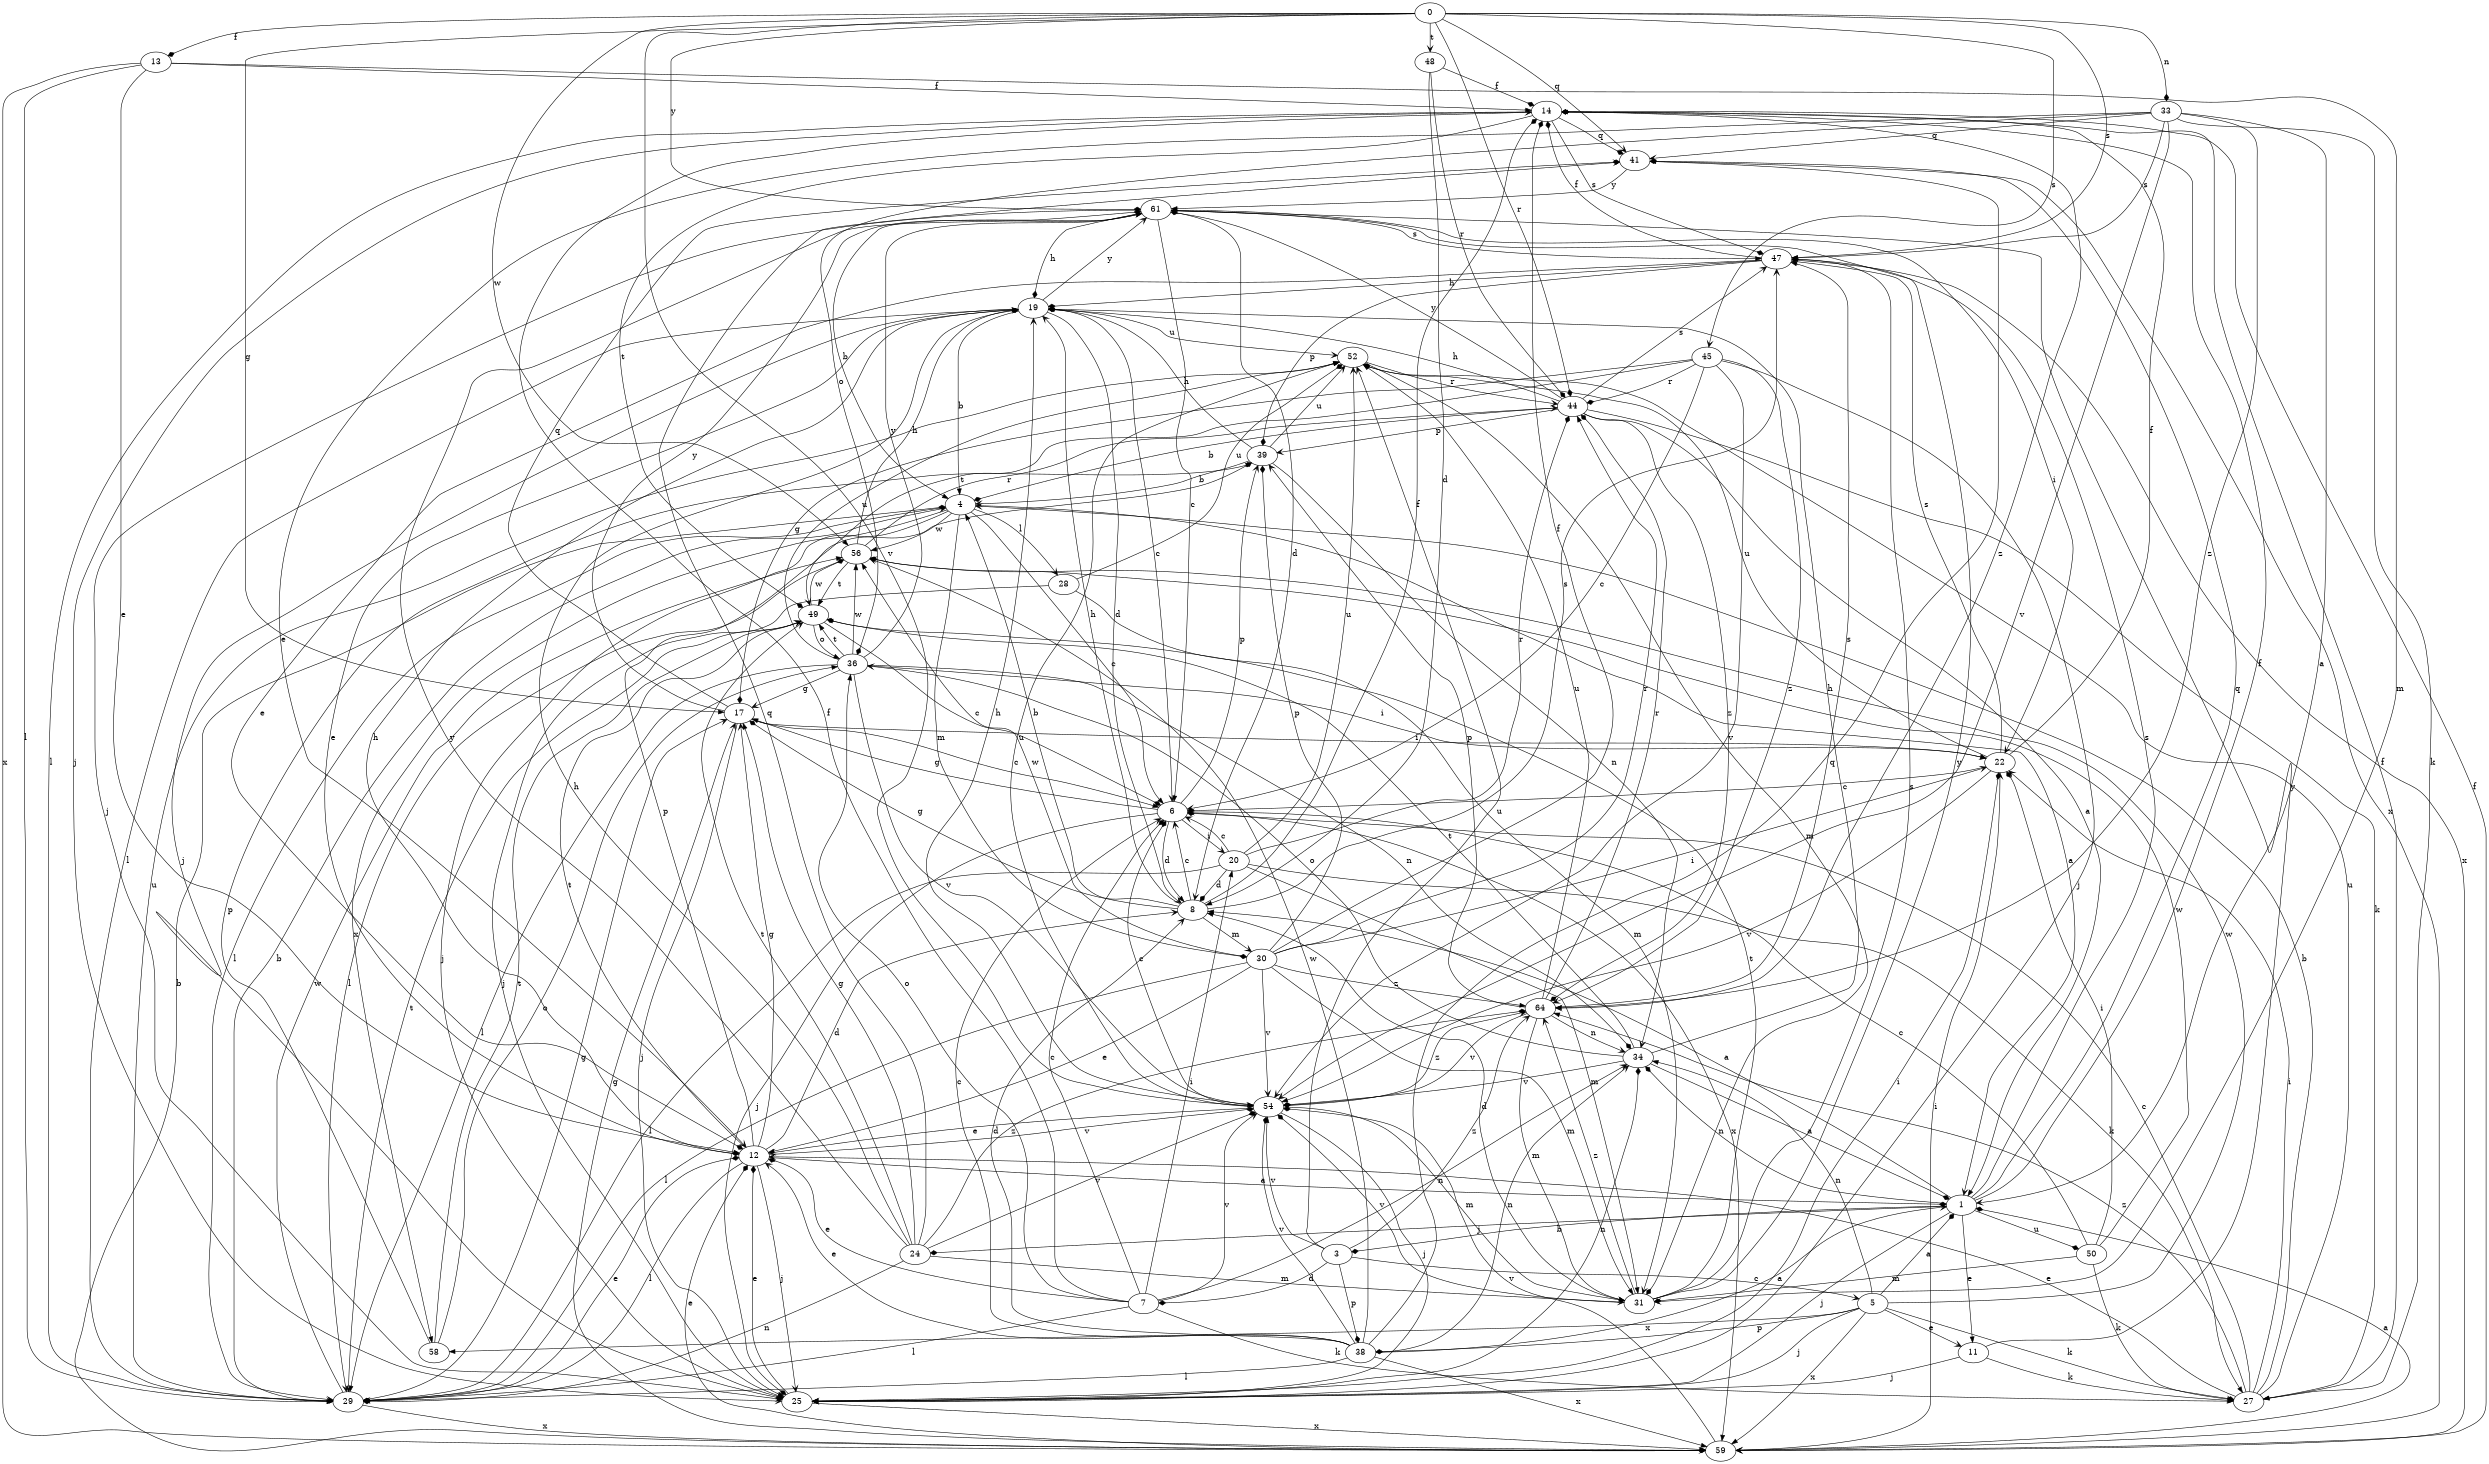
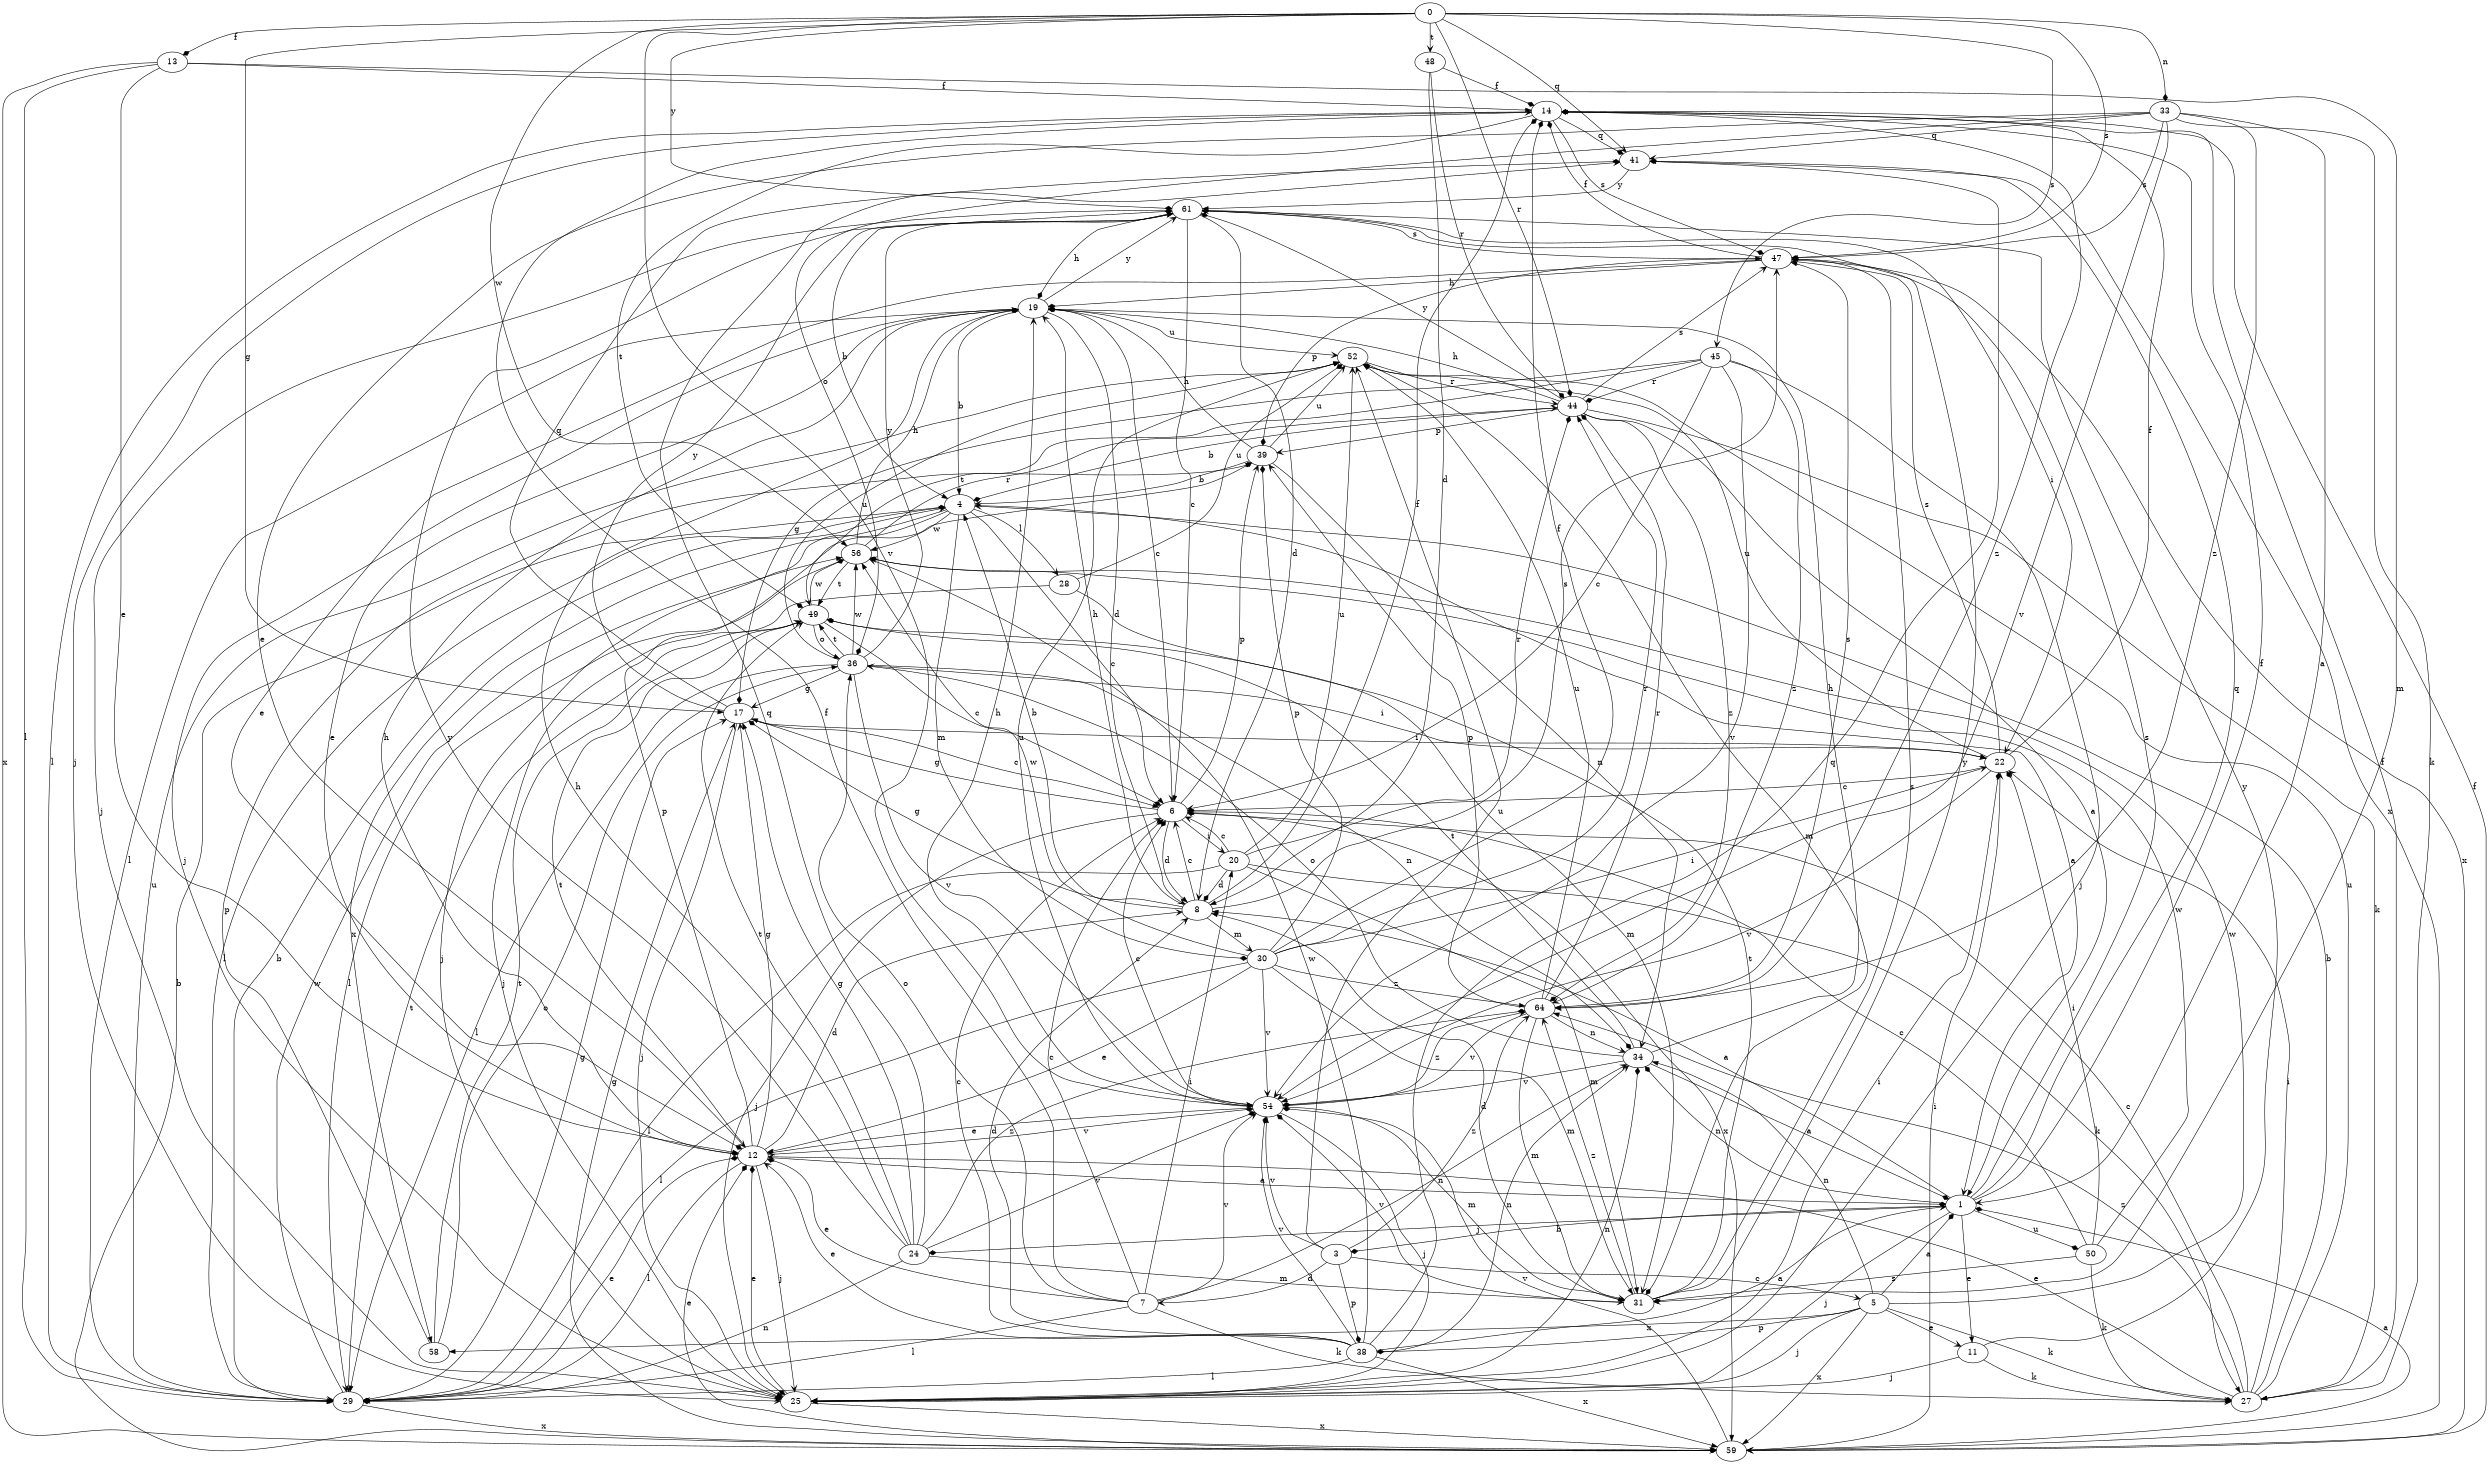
(2014, 241) -> (2014, 241)
(1896, 1279) -> (1894, 1279)
(1250, 1294) -> (1249, 1294)
